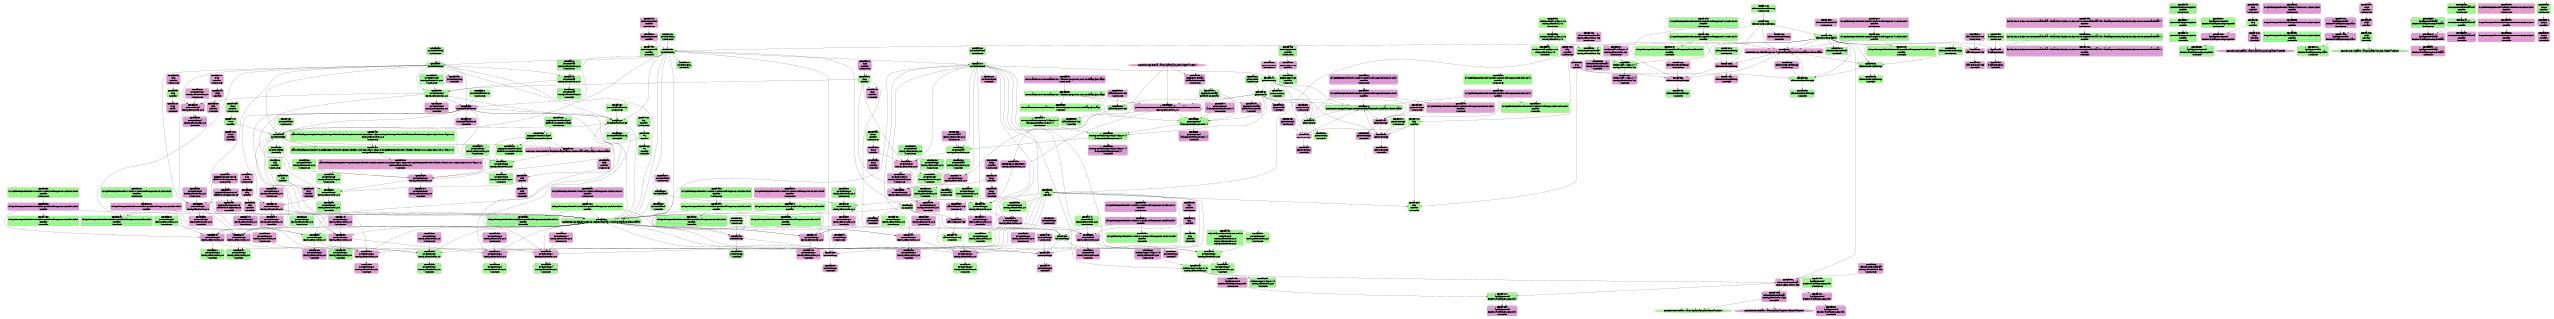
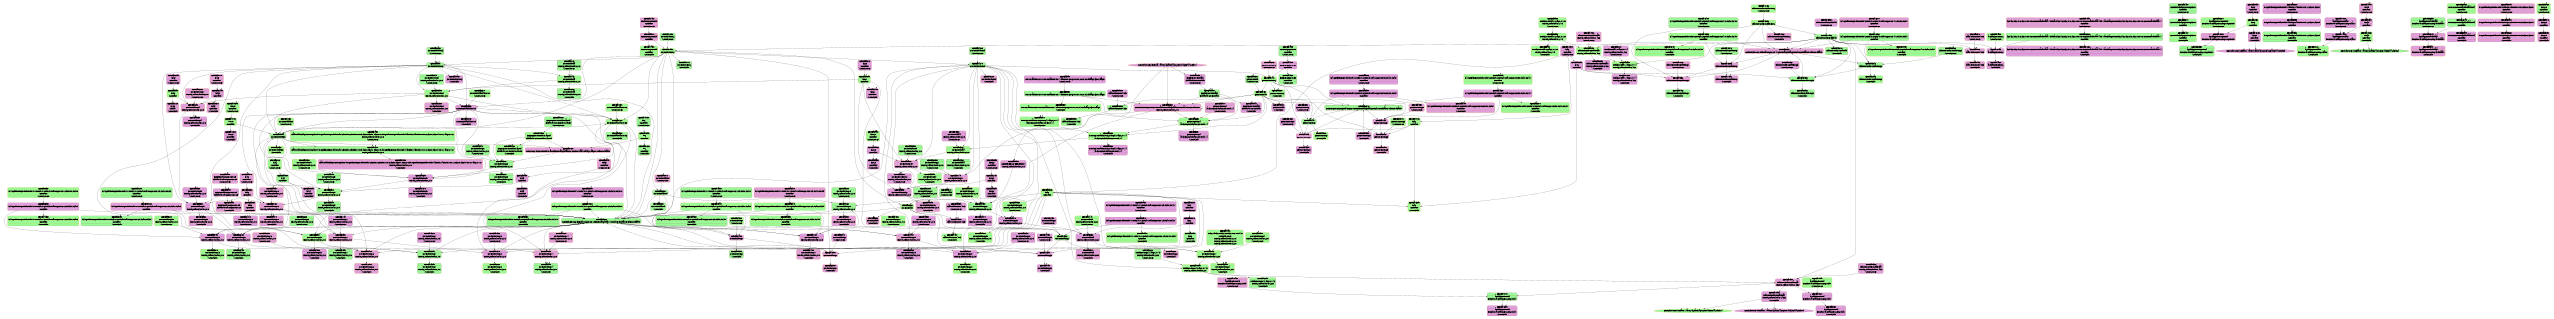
(1370, 123) -> (1364, 122)
(1148, 254) -> (1148, 254)
